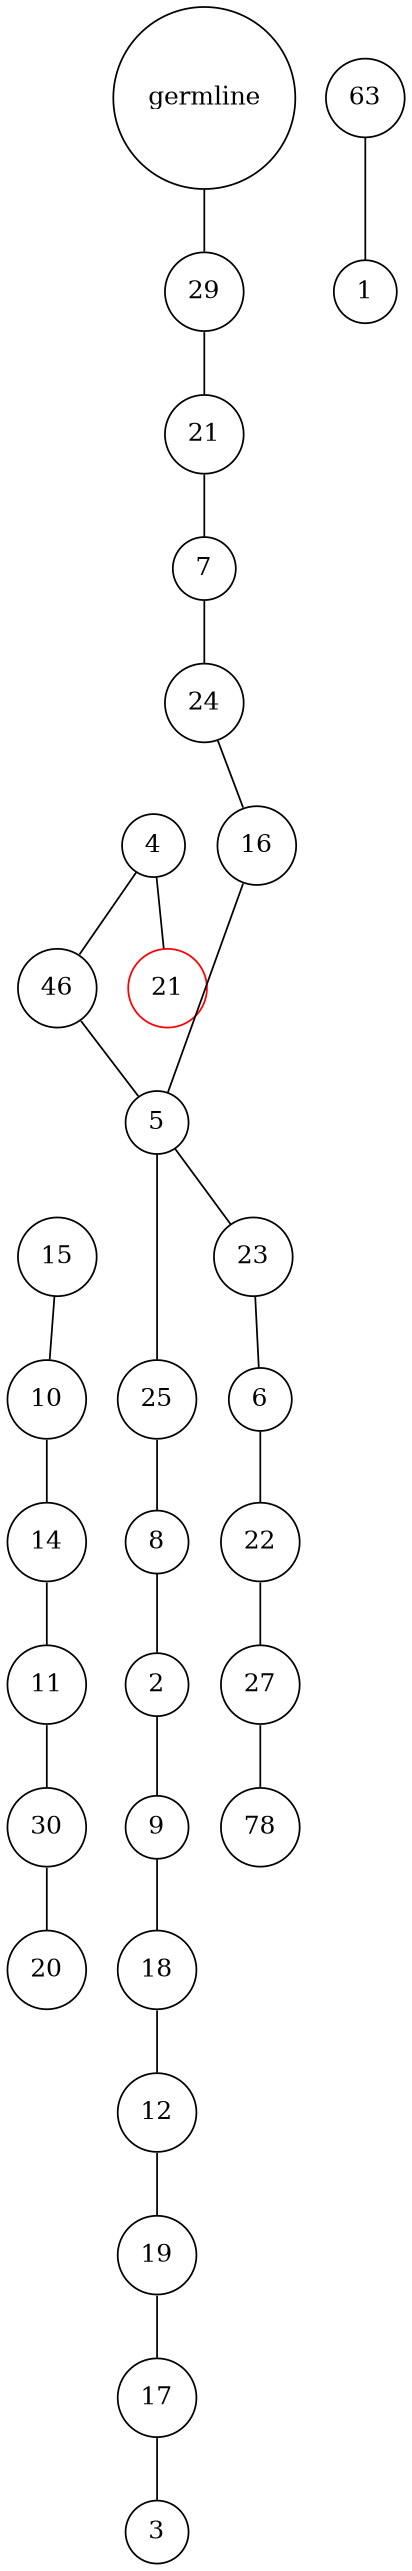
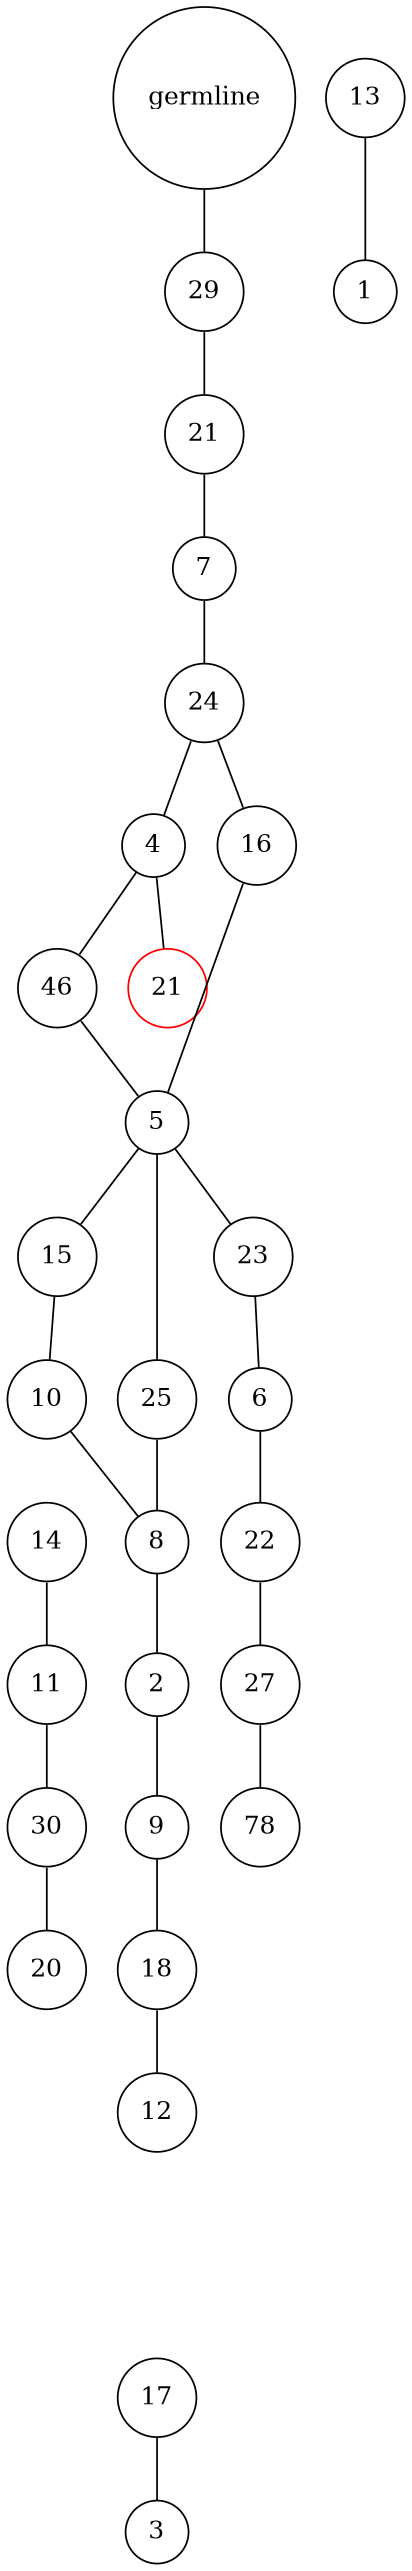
(365, 98) -> (365, 98)
none -> (177, 778)
none -> (110, 1186)
(47, 1471) -> (105, 1474)
(157, 2255) -> none
